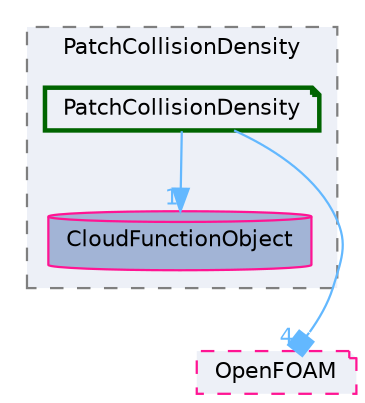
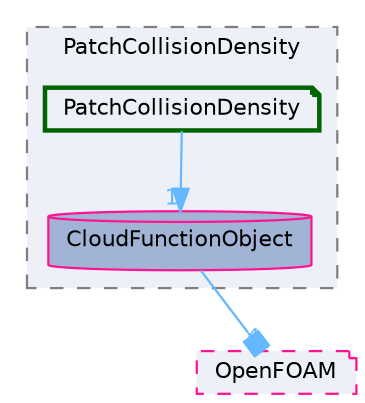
(322, 195) -> (224, 302)
